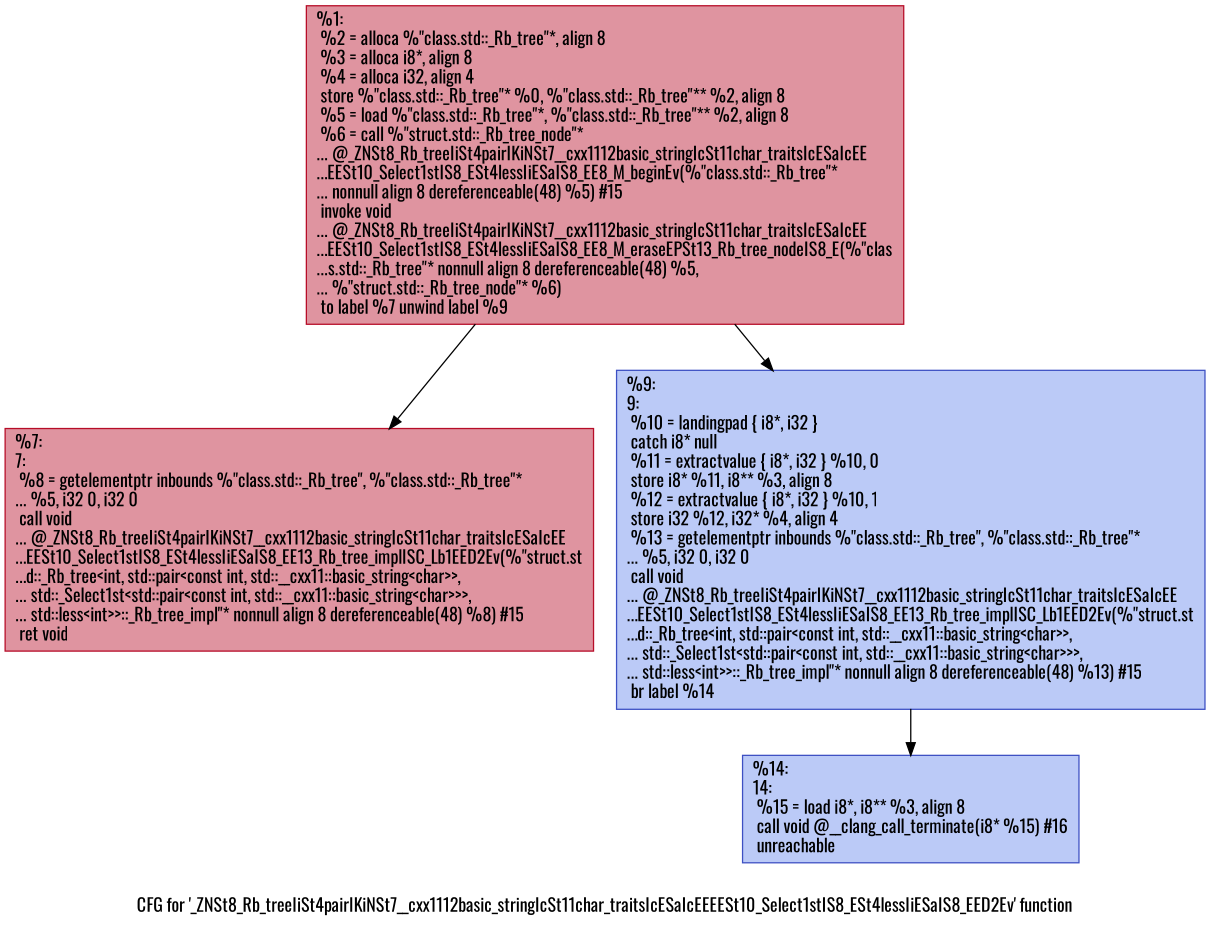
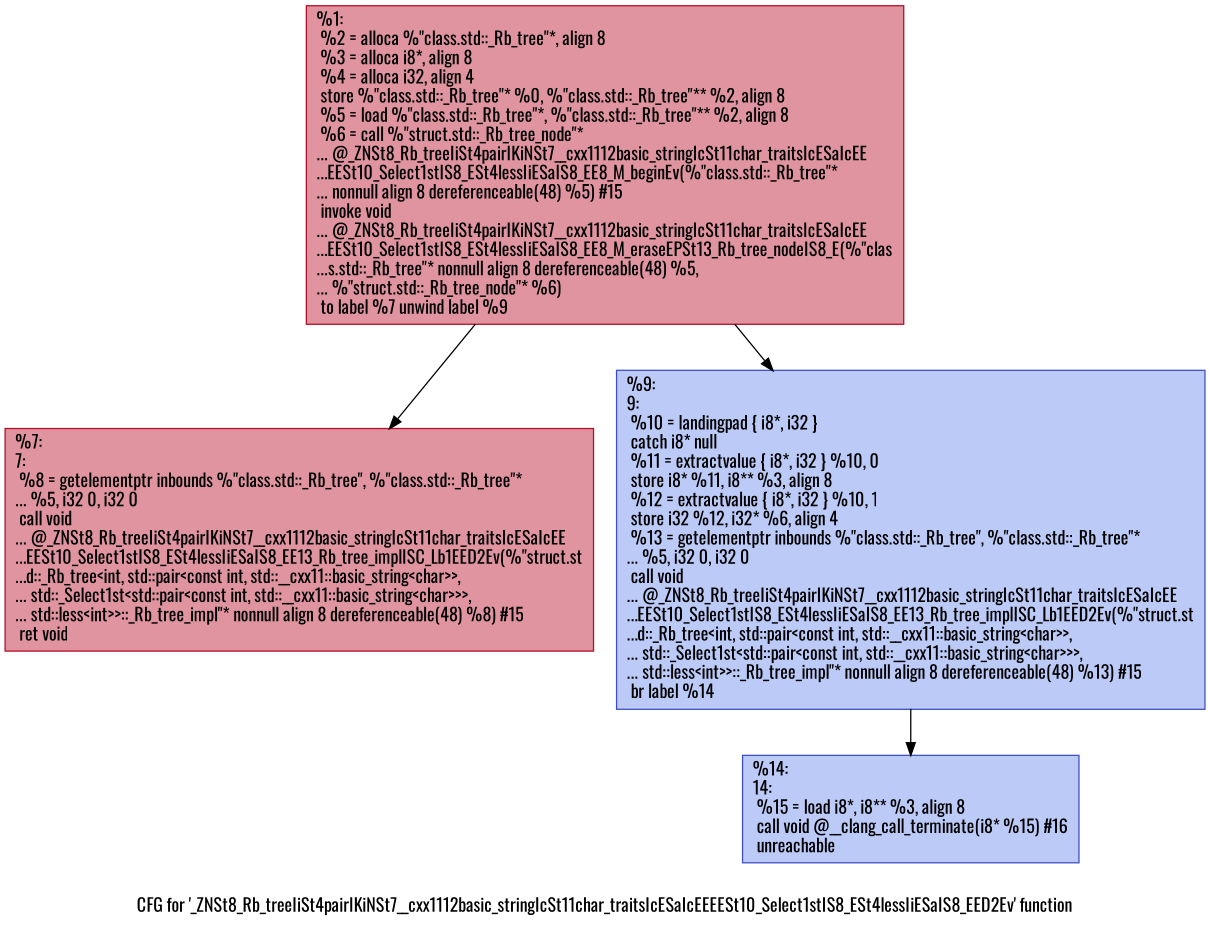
(733, 520) -> (733, 520)
